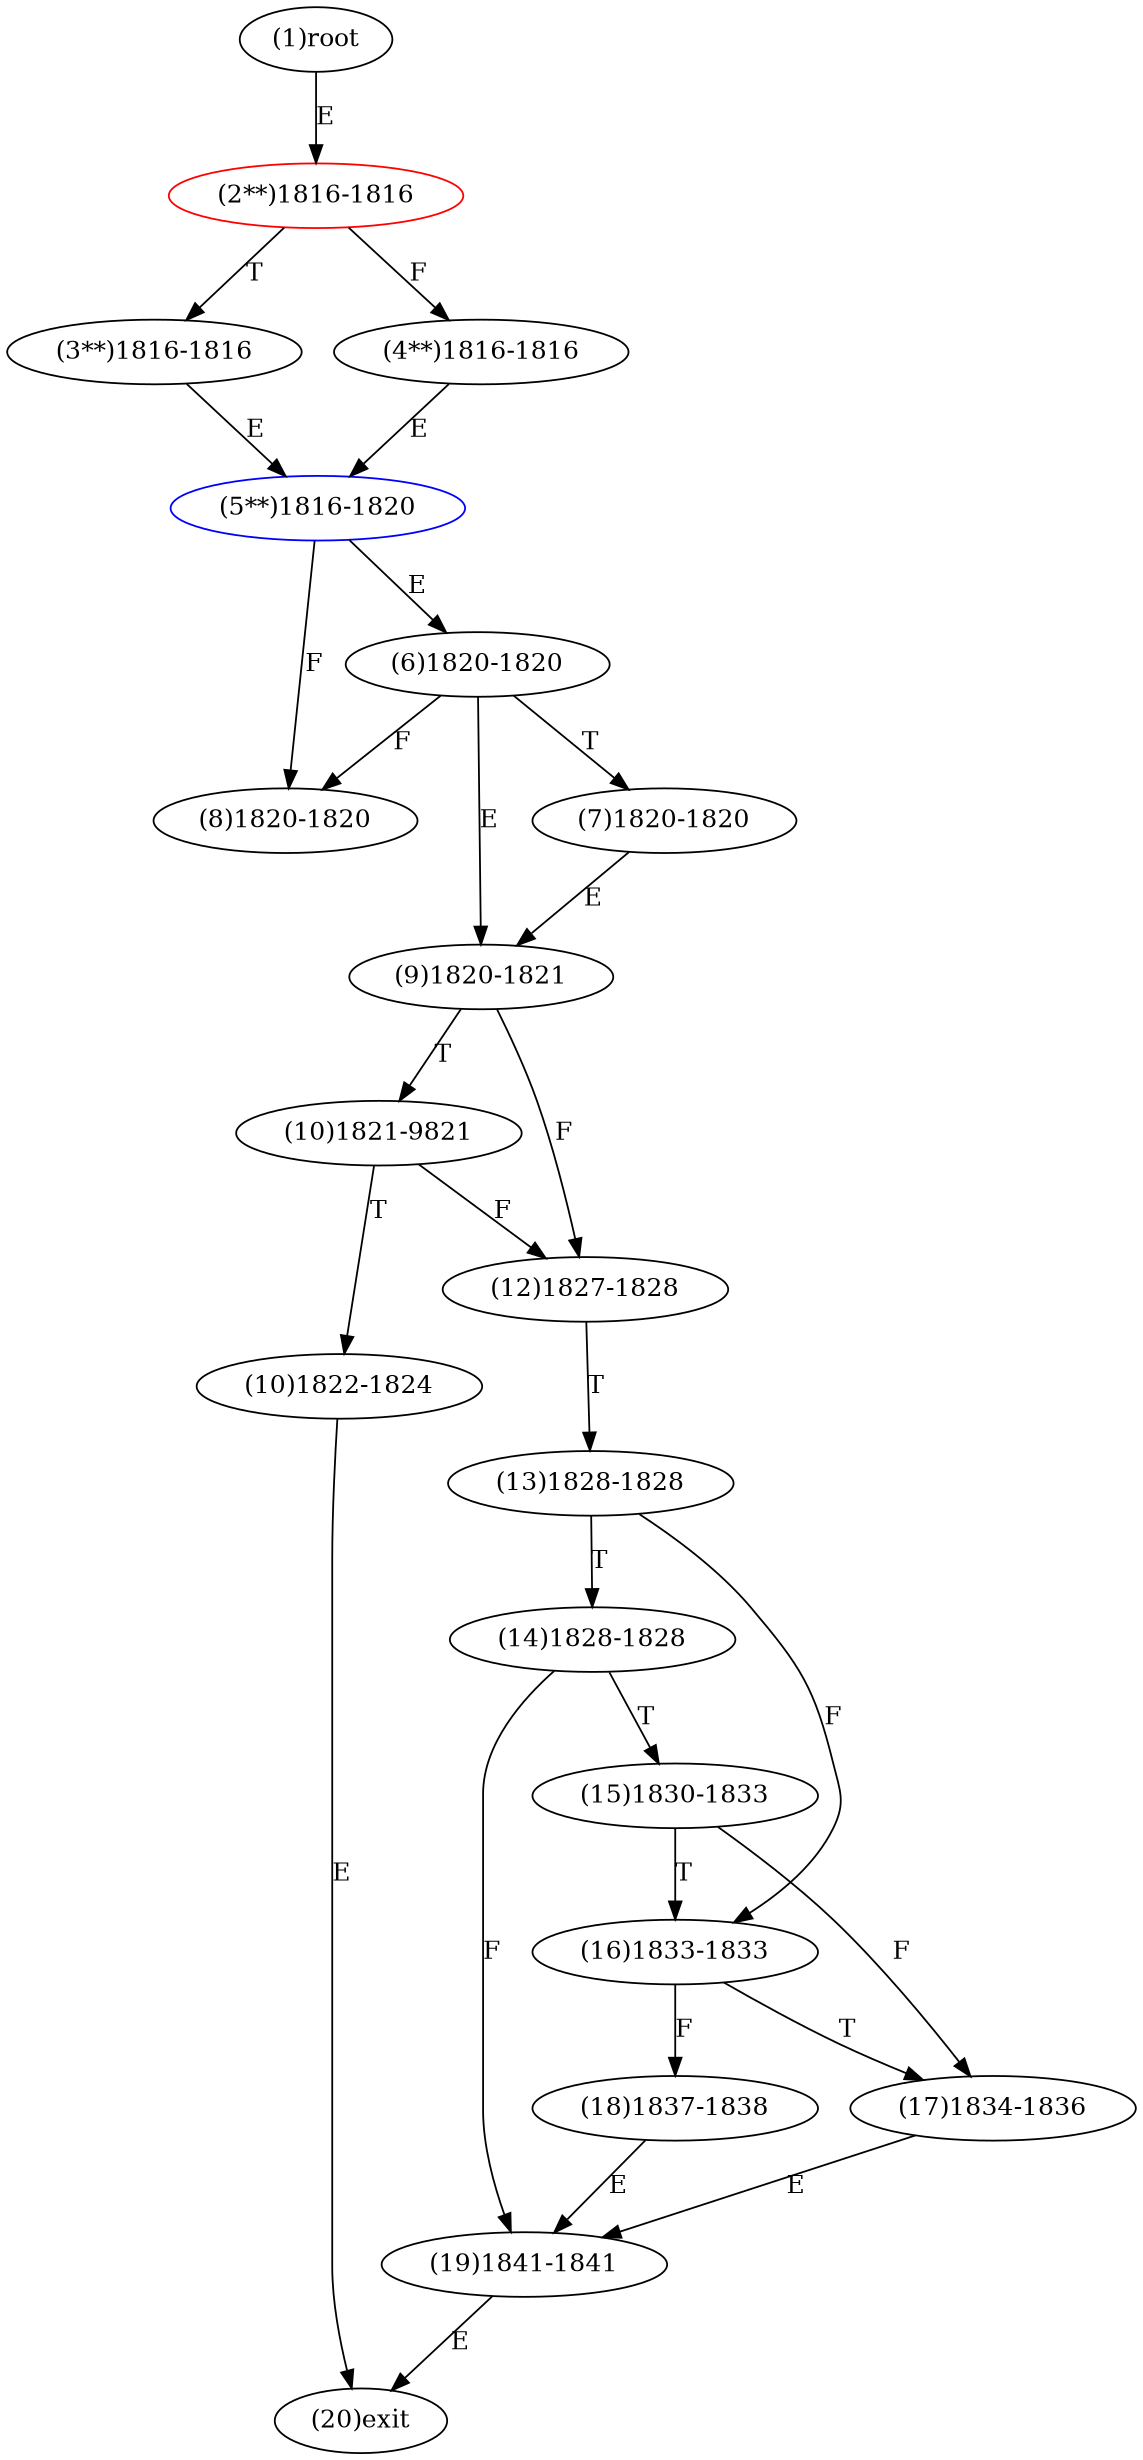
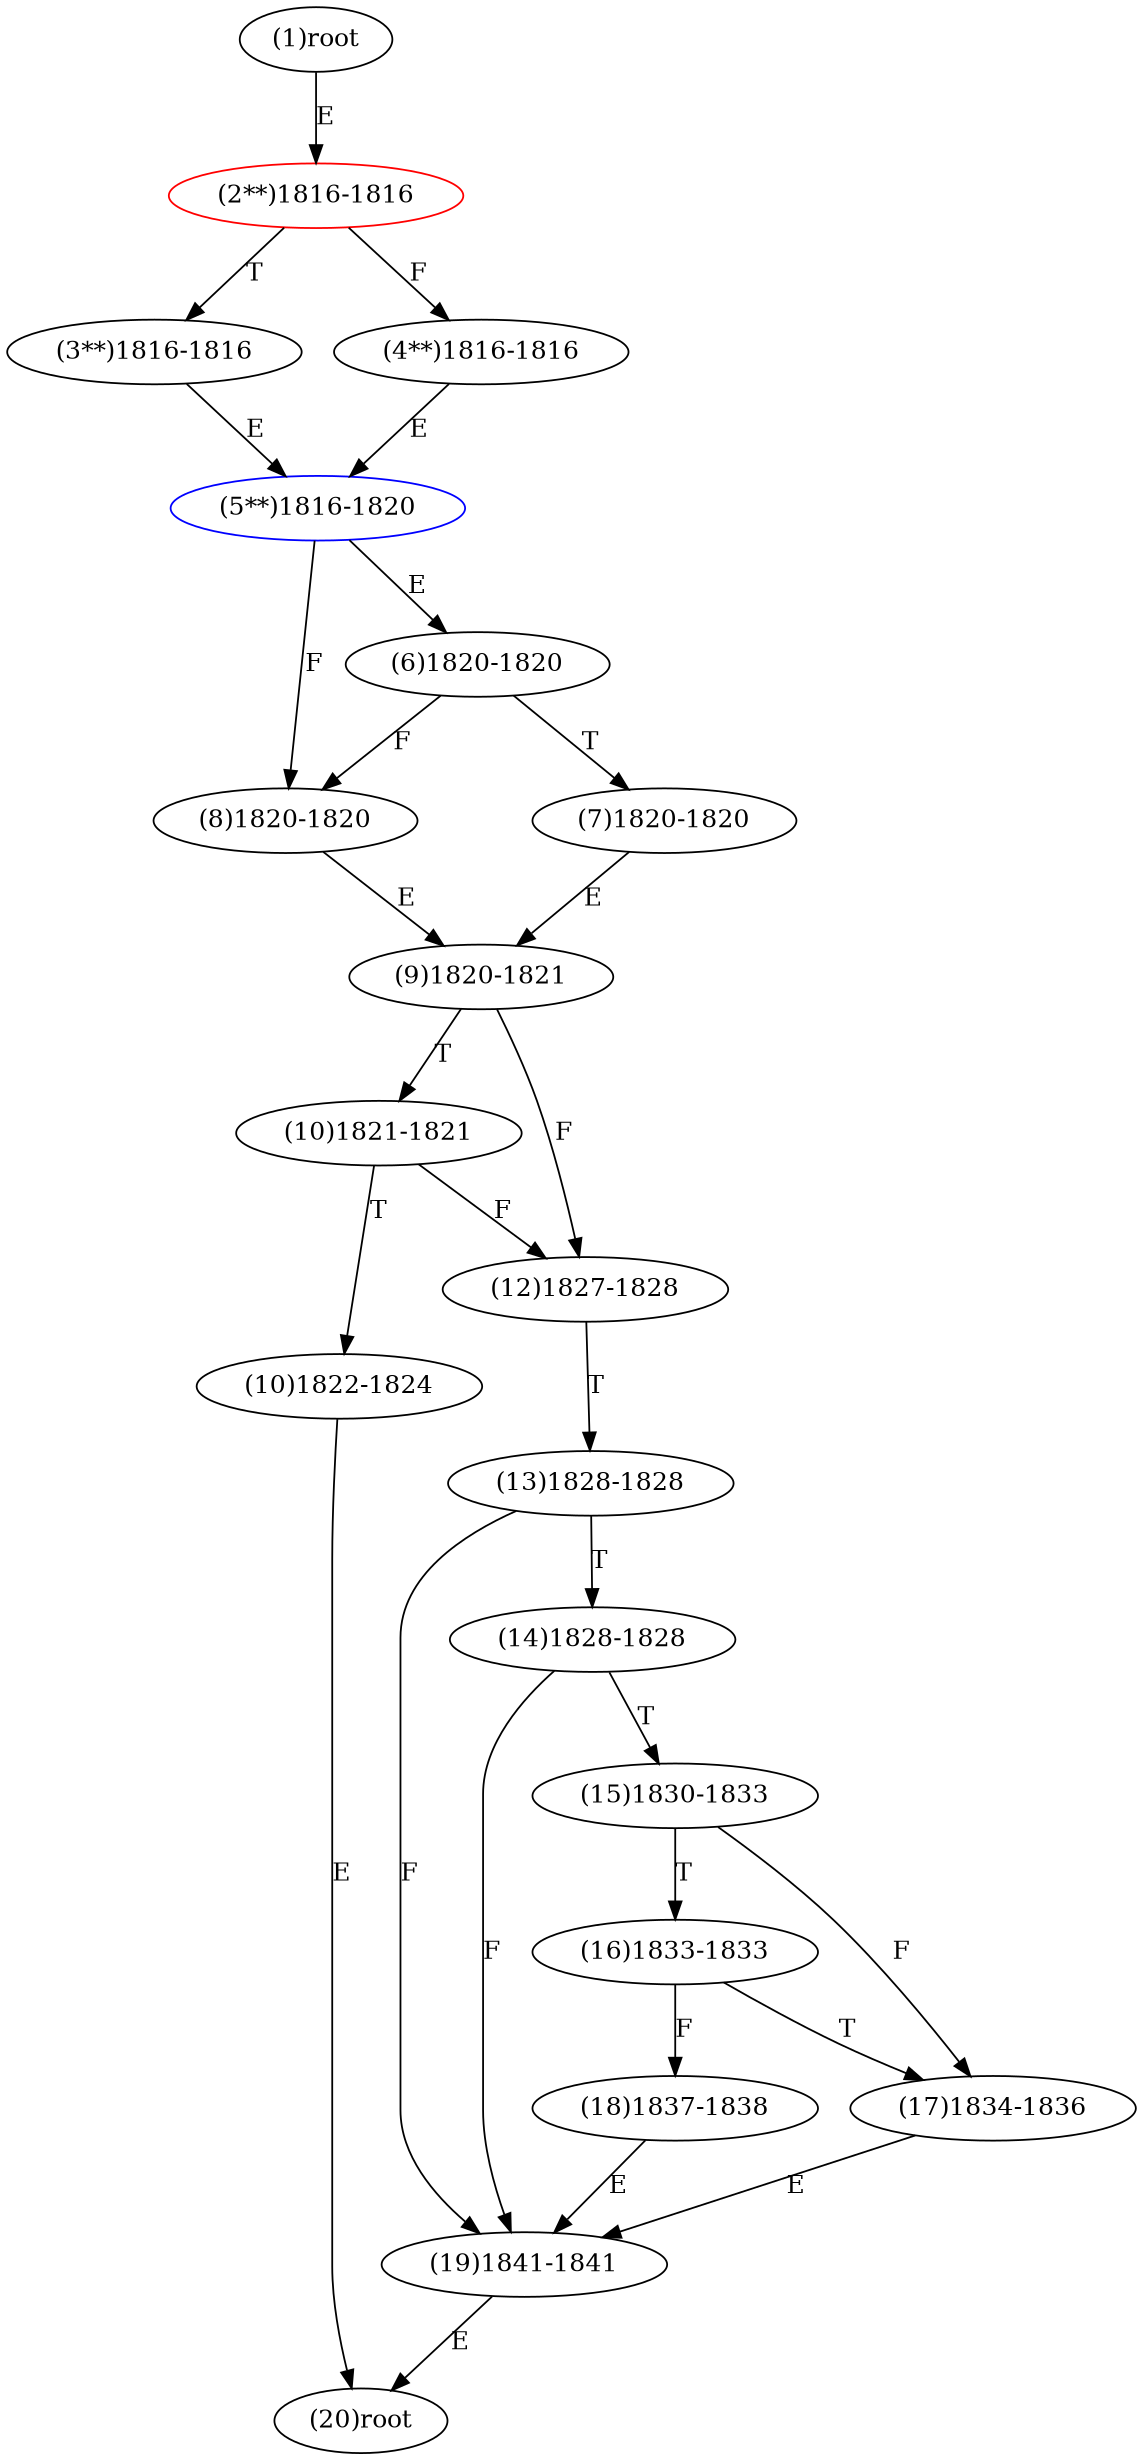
(479, 812) -> (376, 893)
(379, 1133) -> (379, 1133)
(813, 1698) -> (400, 1850)
(361, 2421) -> (361, 2421)
